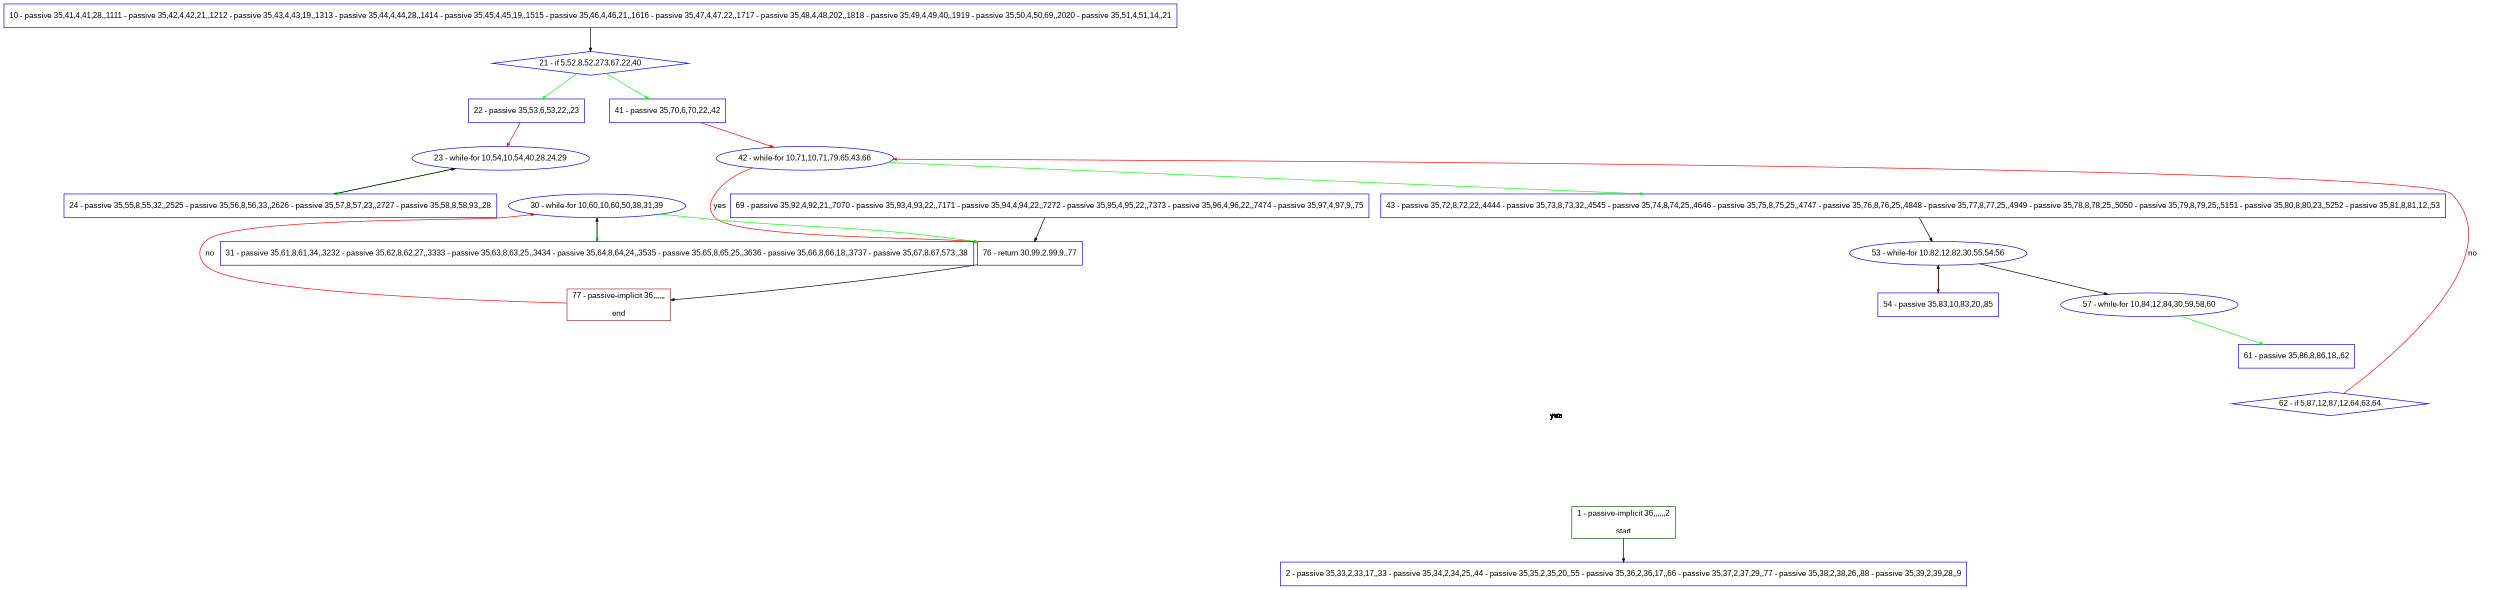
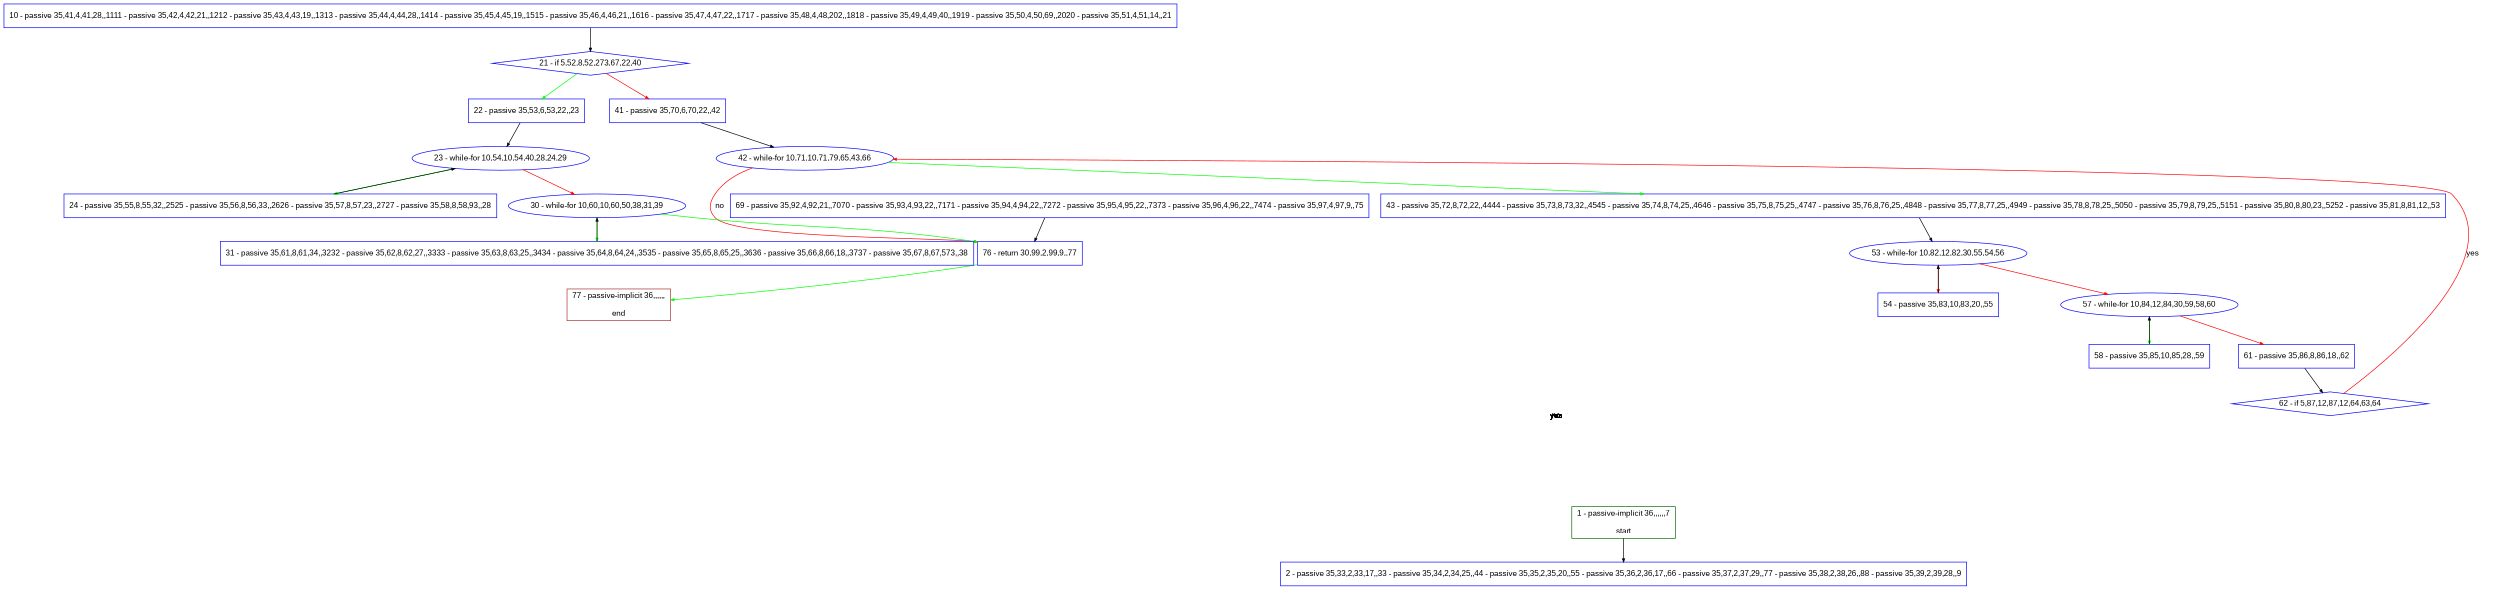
(626, 85) -> (626, 85)
(514, 133) -> (514, 133)
(736, 134) -> (736, 134)
(720, 206) -> (720, 206)
(2473, 253) -> (2473, 253)
(210, 268) -> (547, 181)
(2042, 279) -> (2042, 279)
(826, 285) -> (826, 285)
(1938, 305) -> (1938, 305)
(2220, 330) -> (2220, 330)
none -> (2149, 356)
none -> (2313, 379)
(1624, 522) -> (1624, 522)
